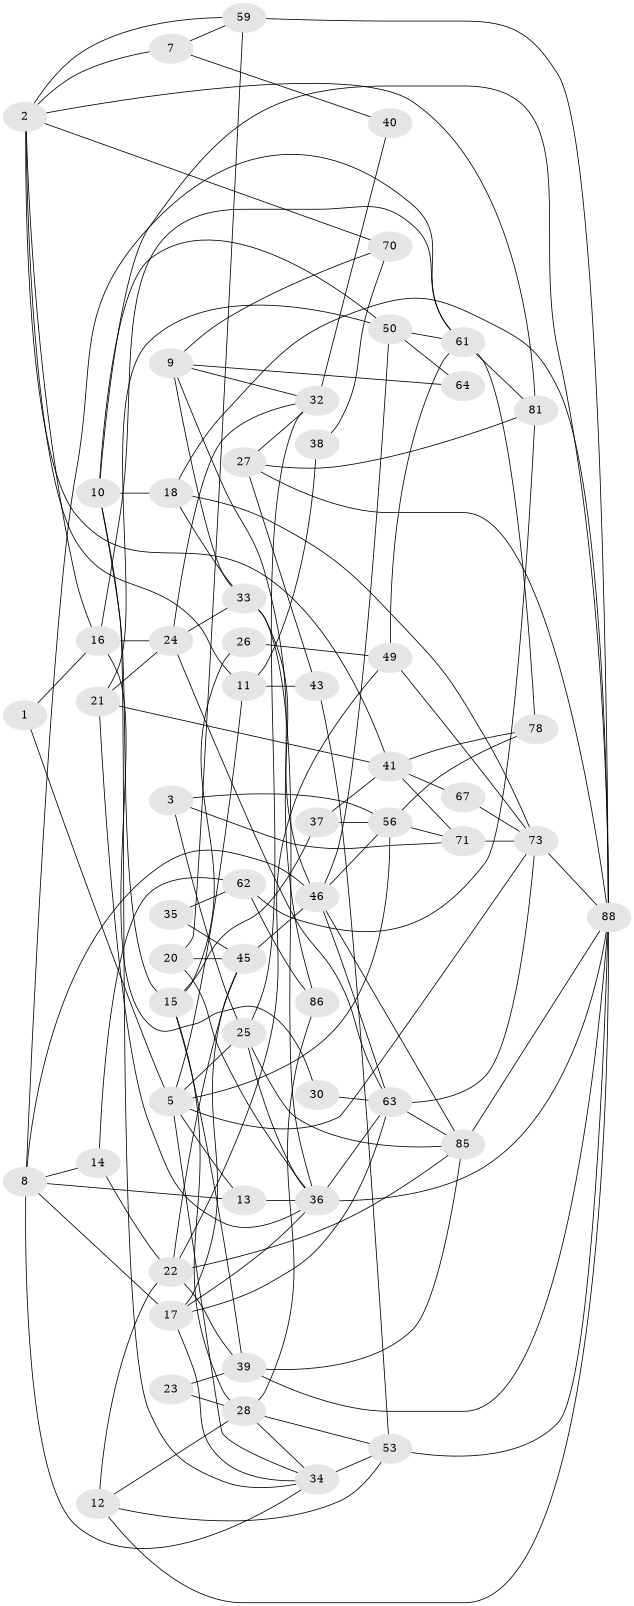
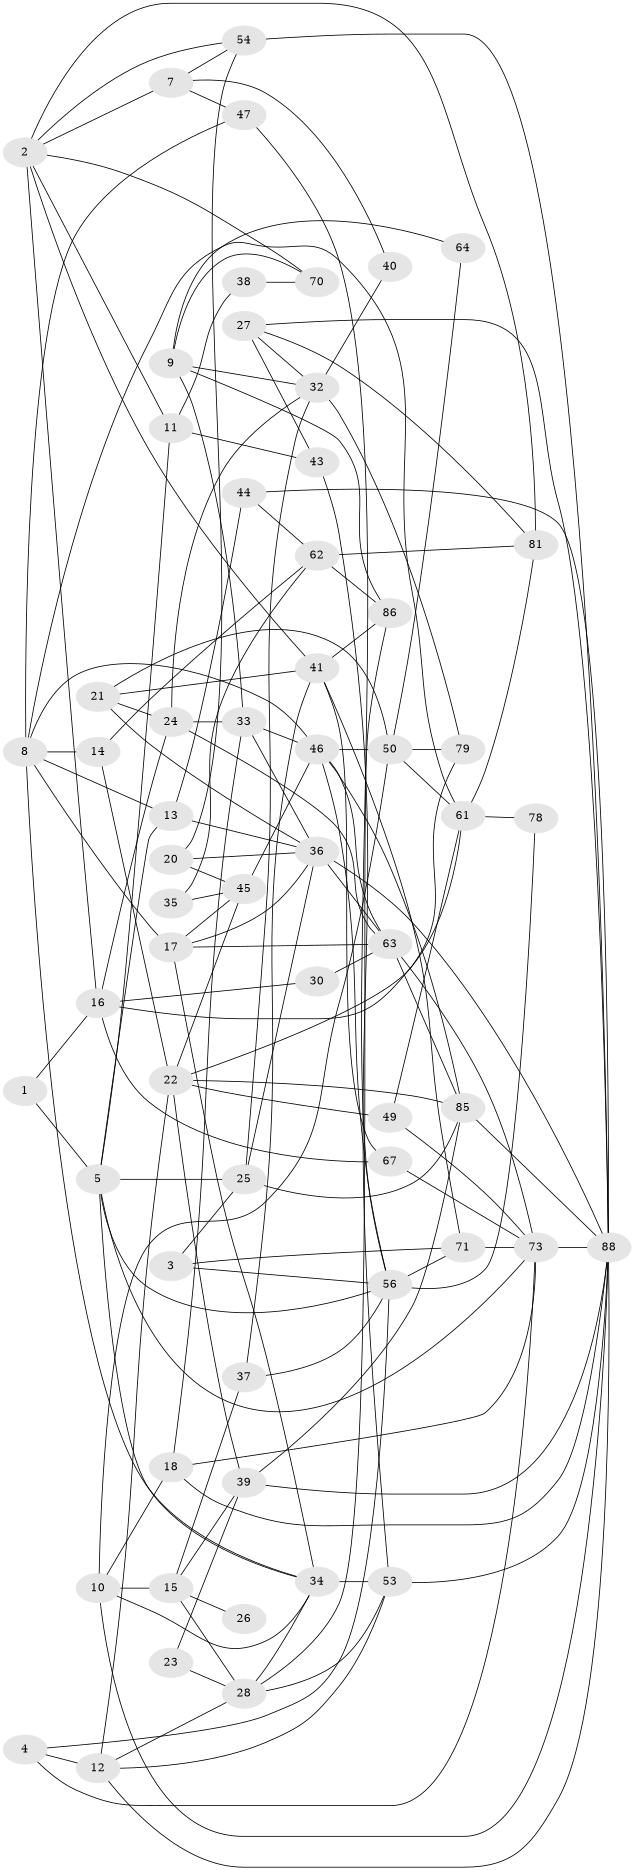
(244, 18) -> (244, 41)
none -> (244, 115)
none -> (244, 493)
(317, 650) -> none
(467, 742) -> (349, 644)
none -> (463, 749)
none -> (215, 1137)
none -> (25, 1750)
